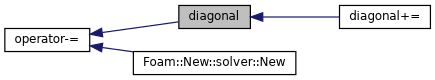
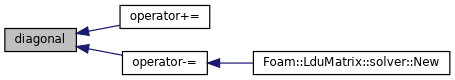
(385, 17) -> (165, 17)
(140, 27) -> (105, 52)
(215, 63) -> (352, 63)
